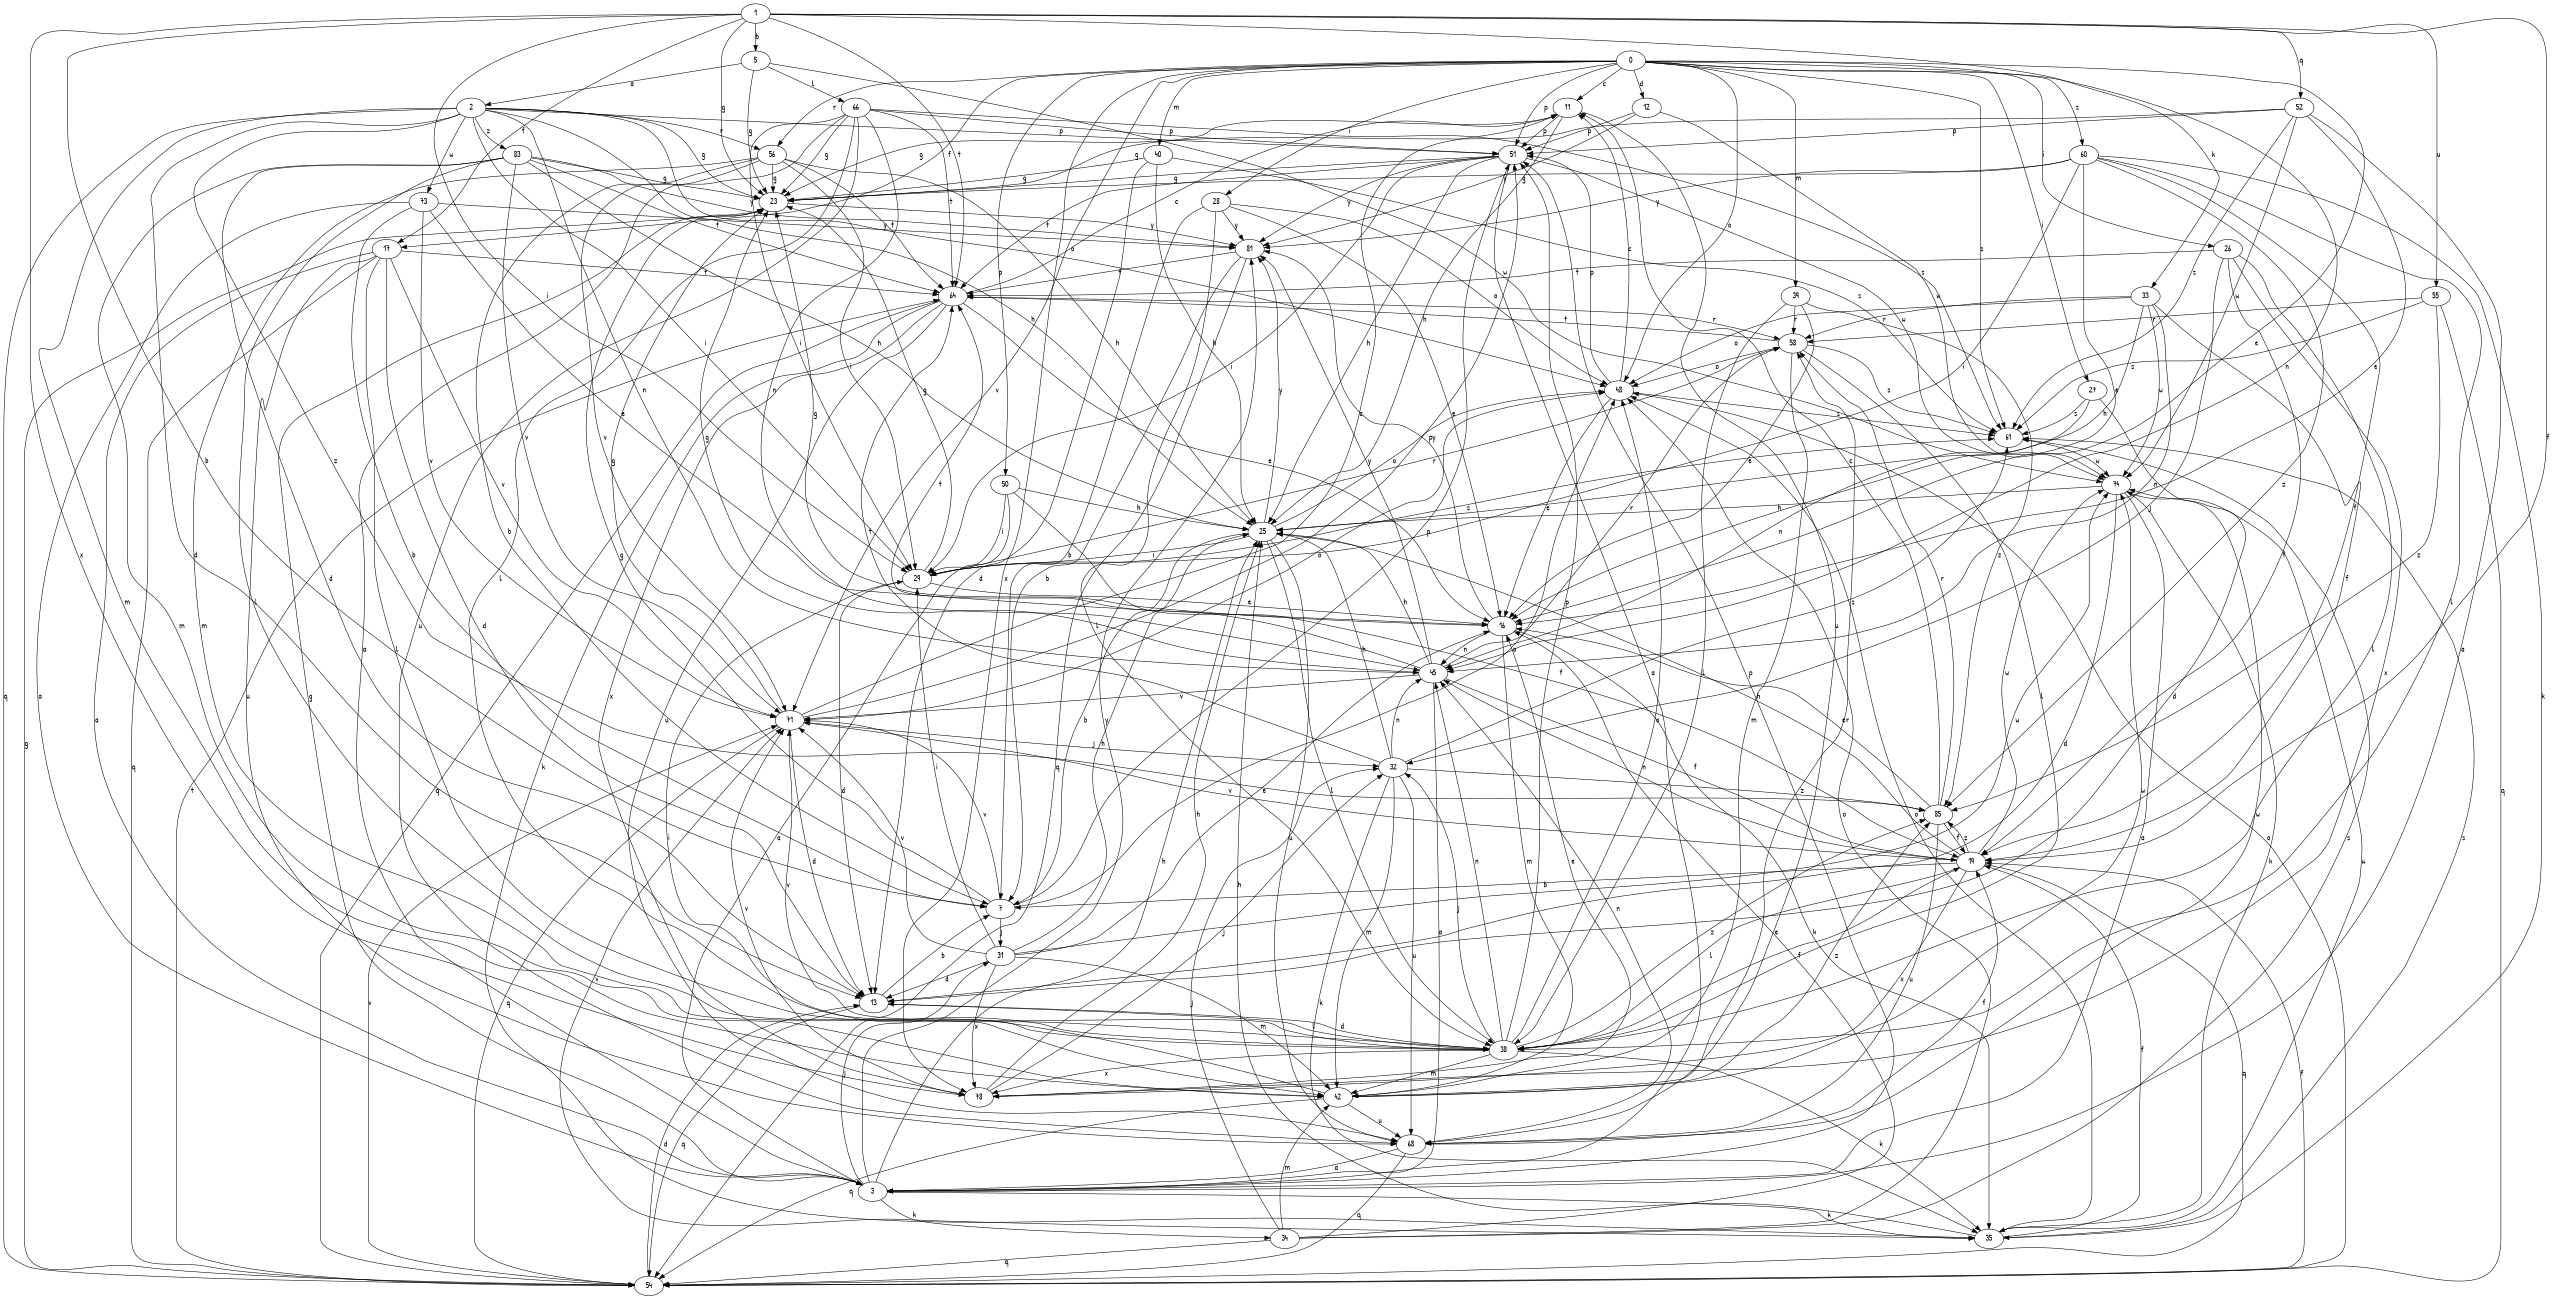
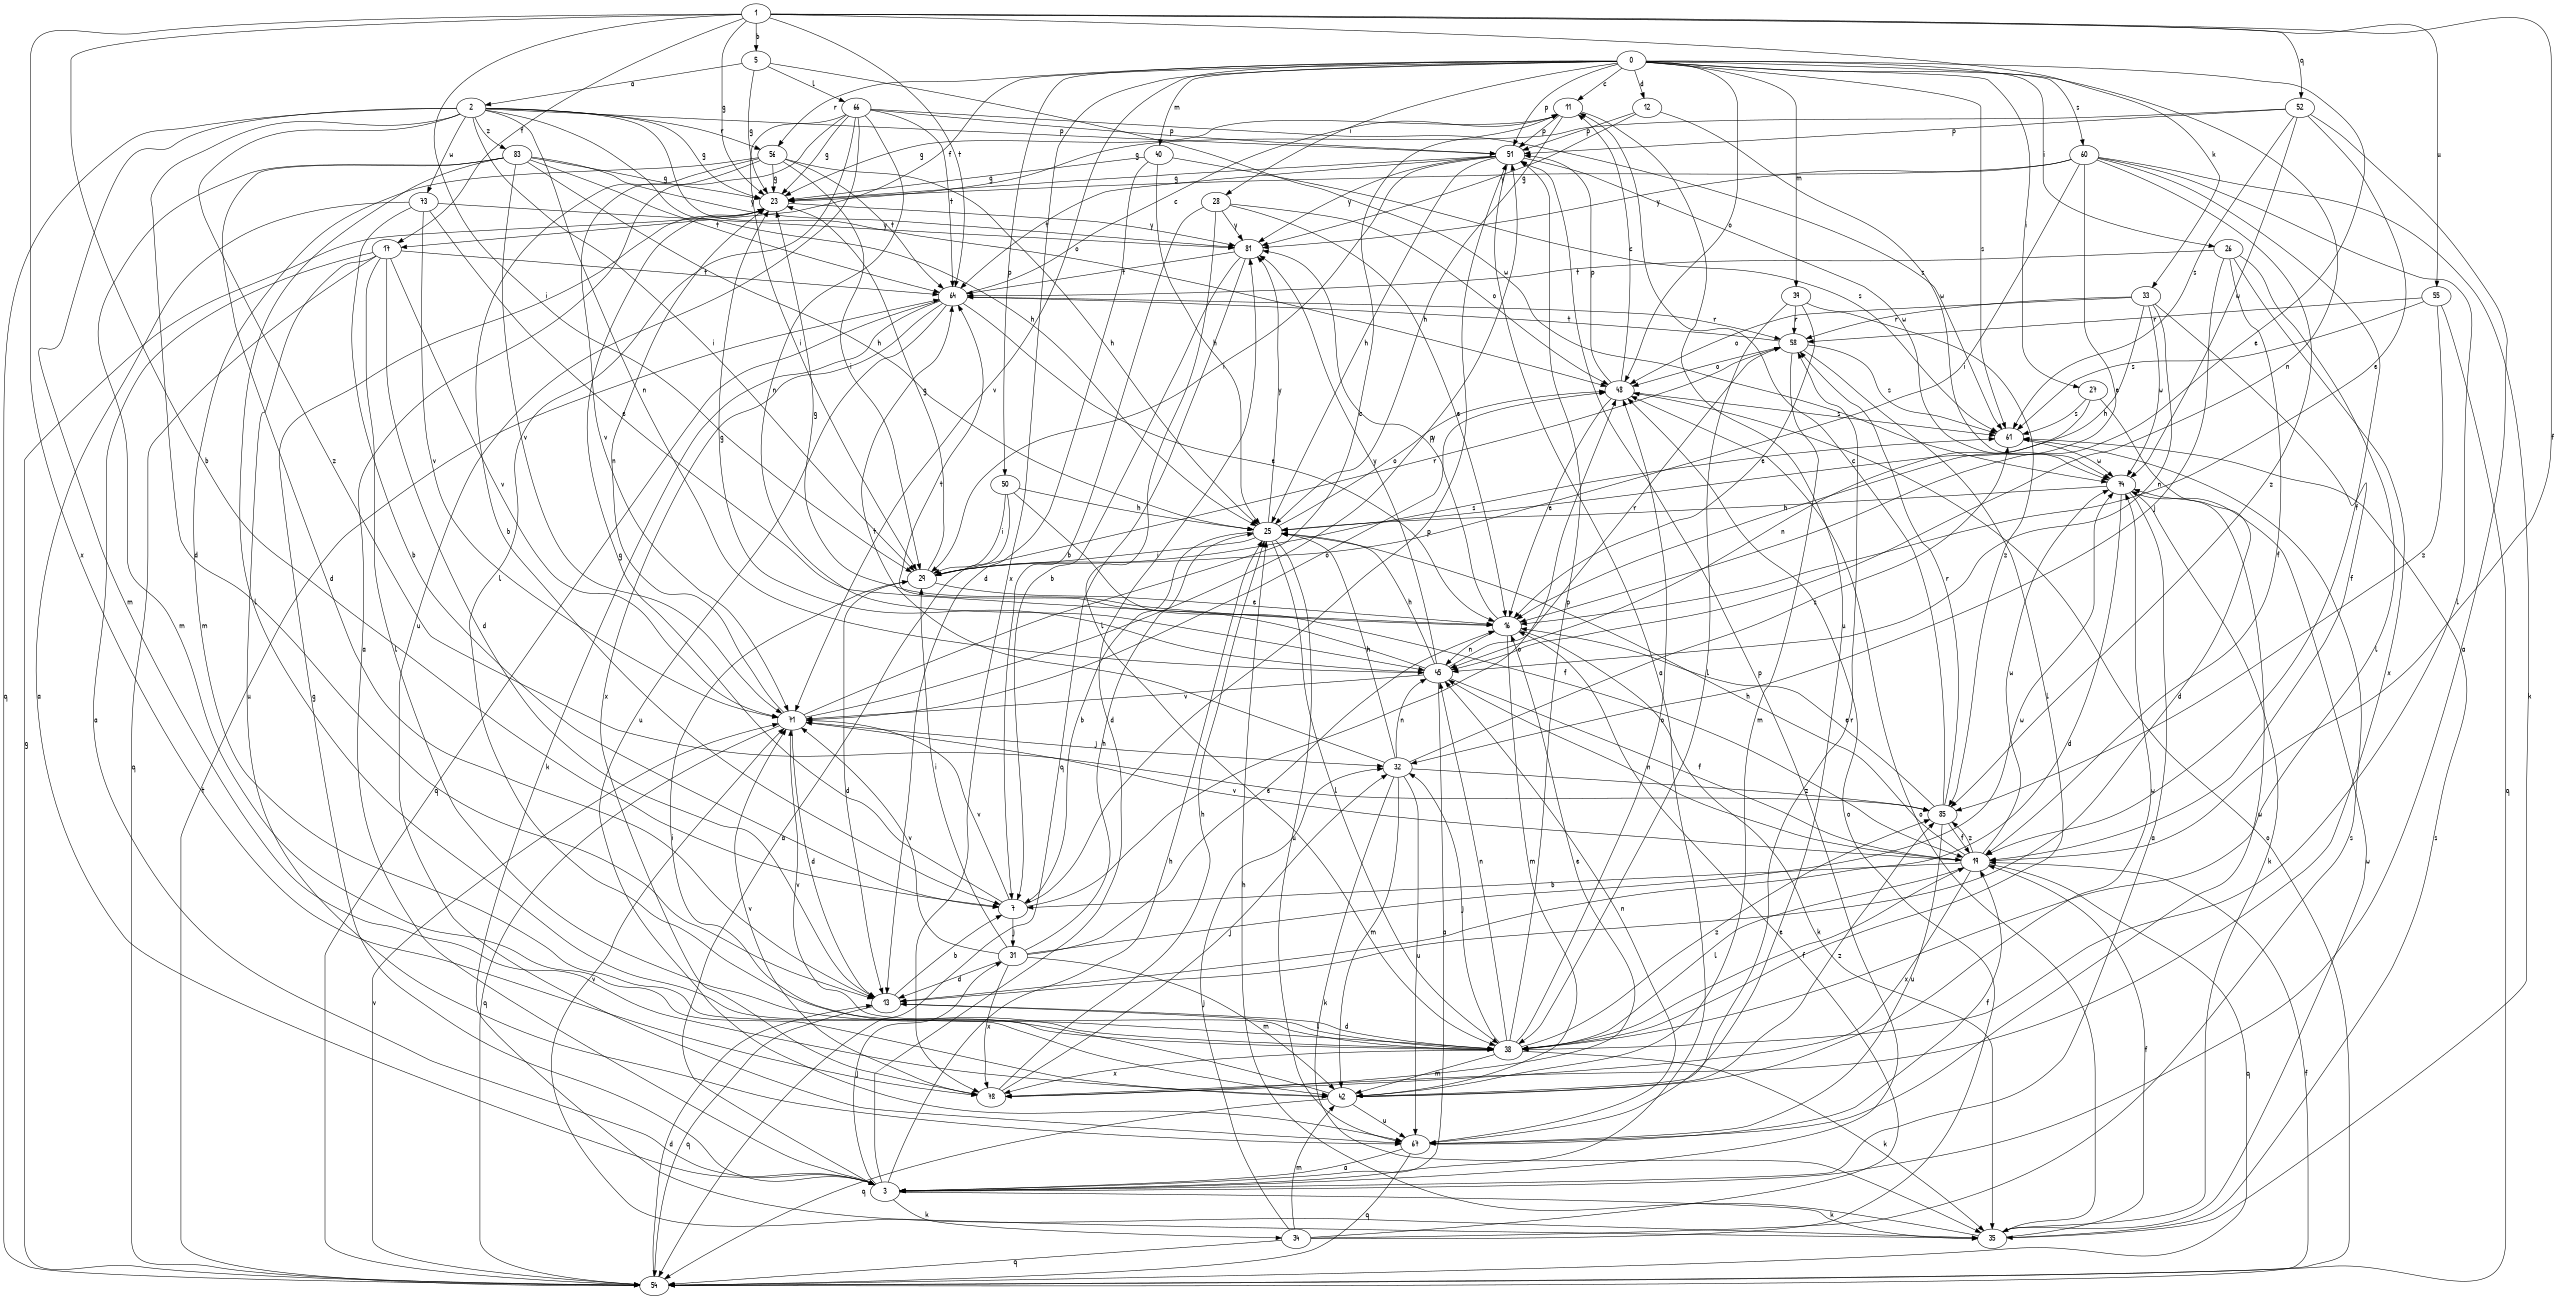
(613, 461) -> (614, 461)
(1107, 720) -> (1112, 720)
(1411, 1145) -> (1415, 1145)
